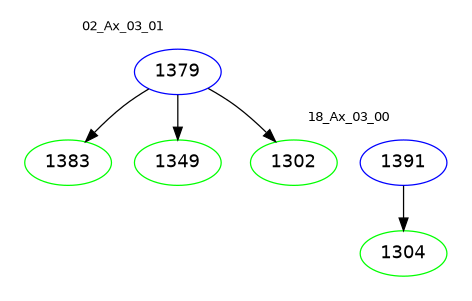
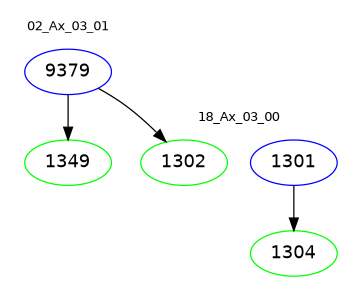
(178, 72) -> (68, 72)
(68, 163) -> none
(404, 163) -> (294, 163)
